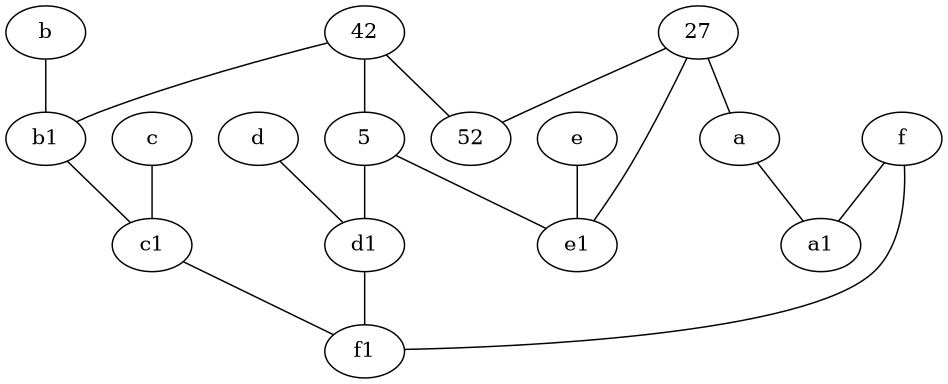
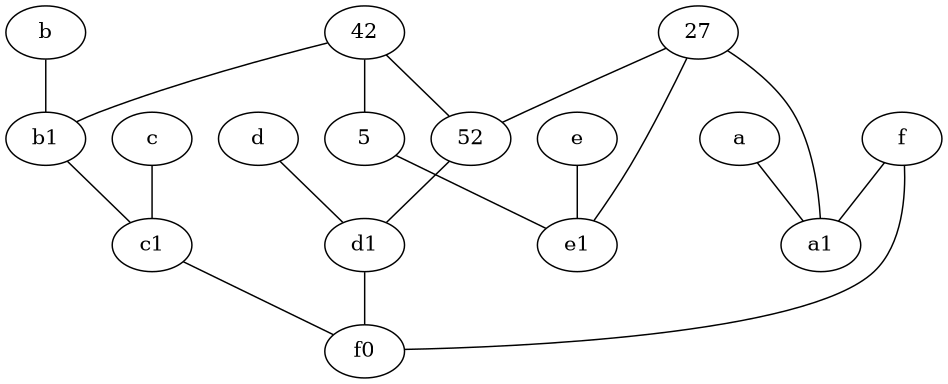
(719, 86) -> (798, 121)
(365, 192) -> (418, 192)
(365, 351) -> (365, 351)
